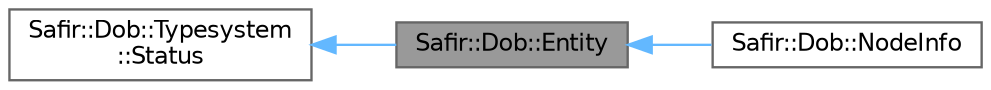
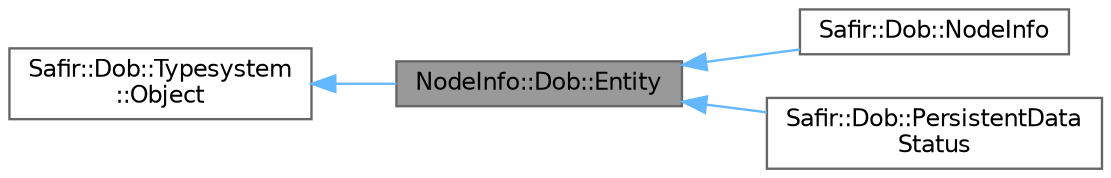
(160, 45) -> (160, 84)
(512, 45) -> (539, 84)
none -> (934, 133)
